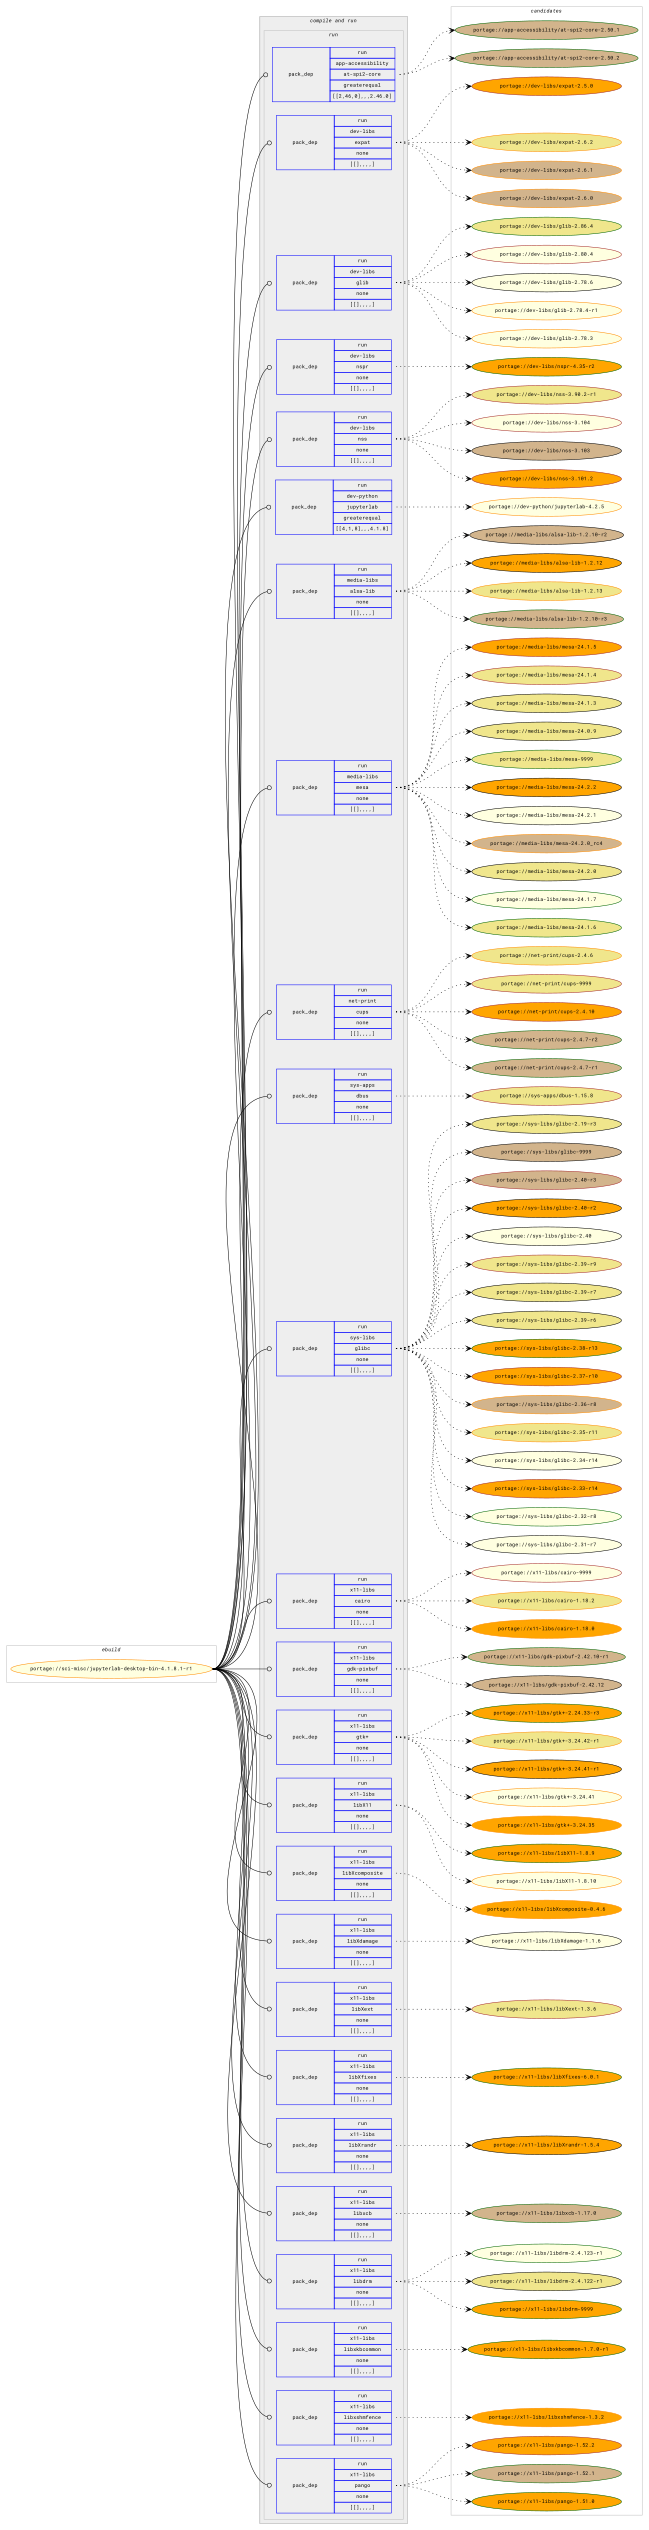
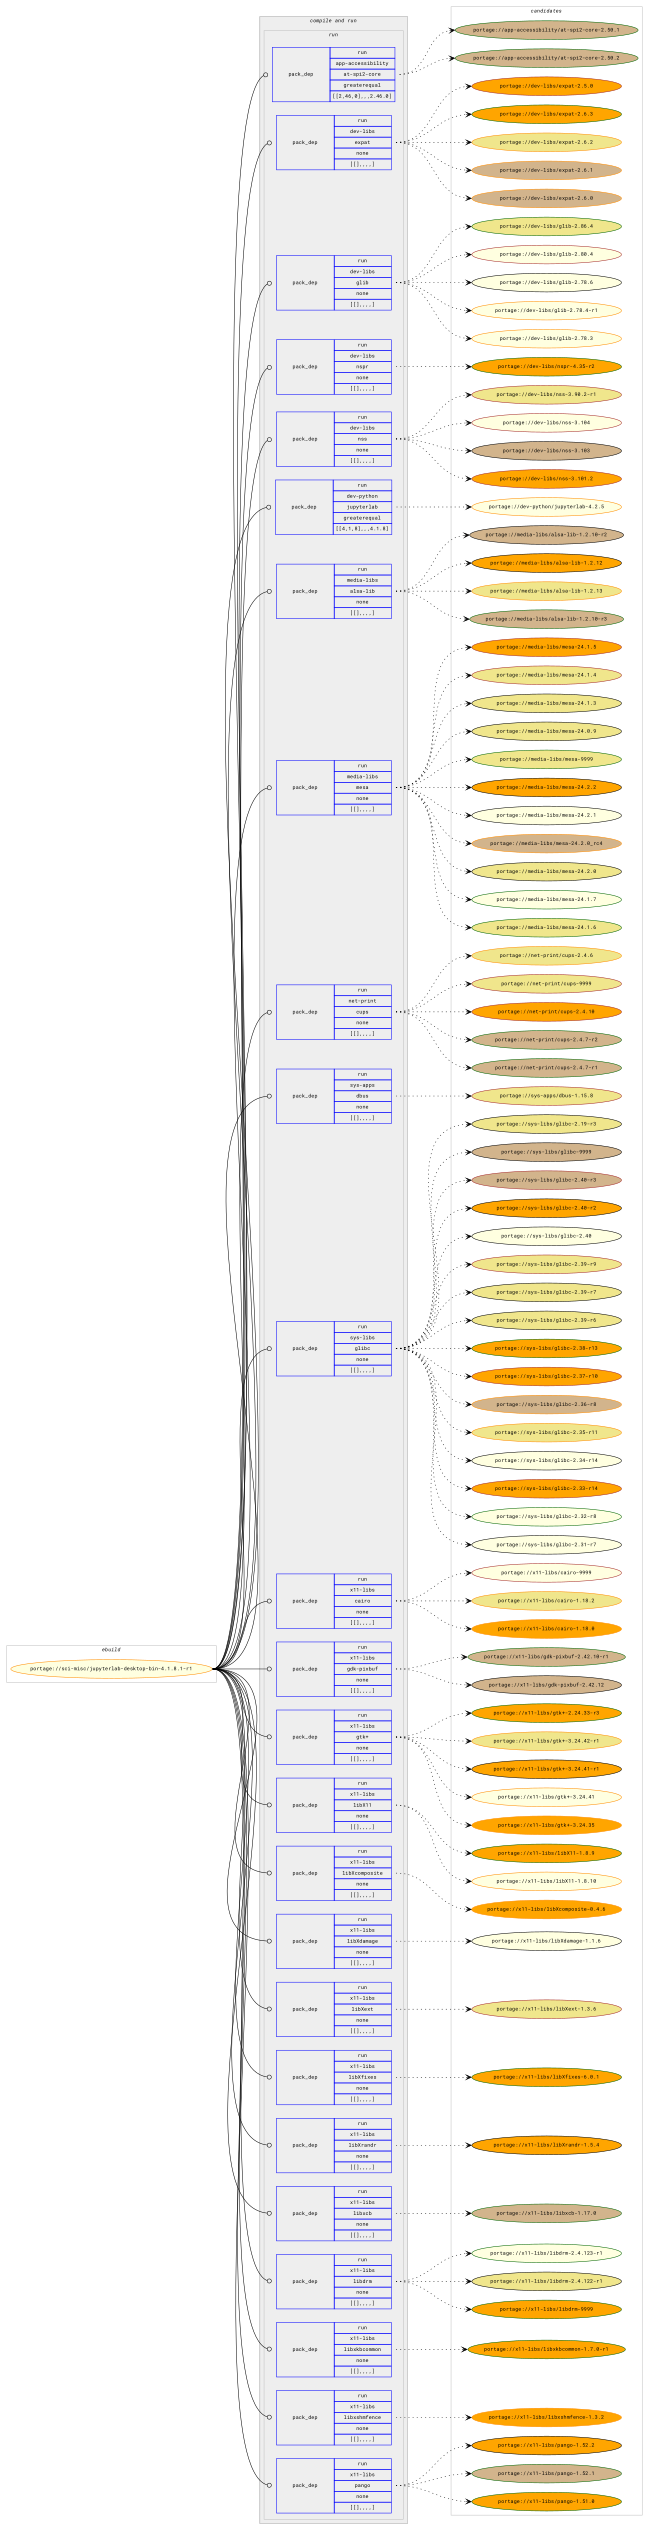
none -> (547, 114)
(547, 2446) -> (547, 2446)
